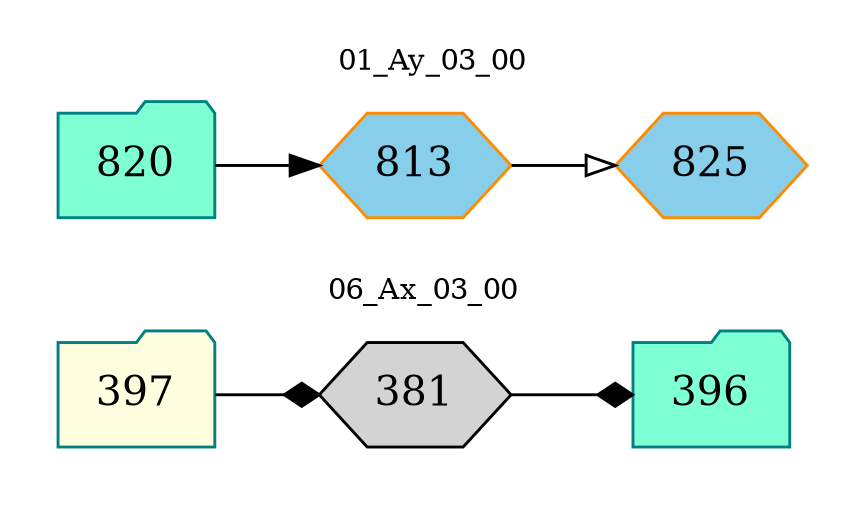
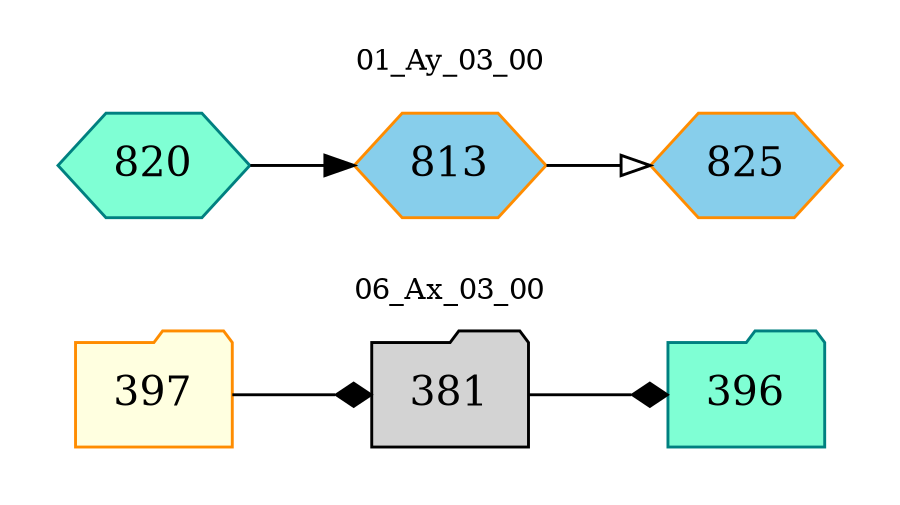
(136, 165) -> (154, 165)
(136, 395) -> (154, 395)
(415, 395) -> (450, 395)
